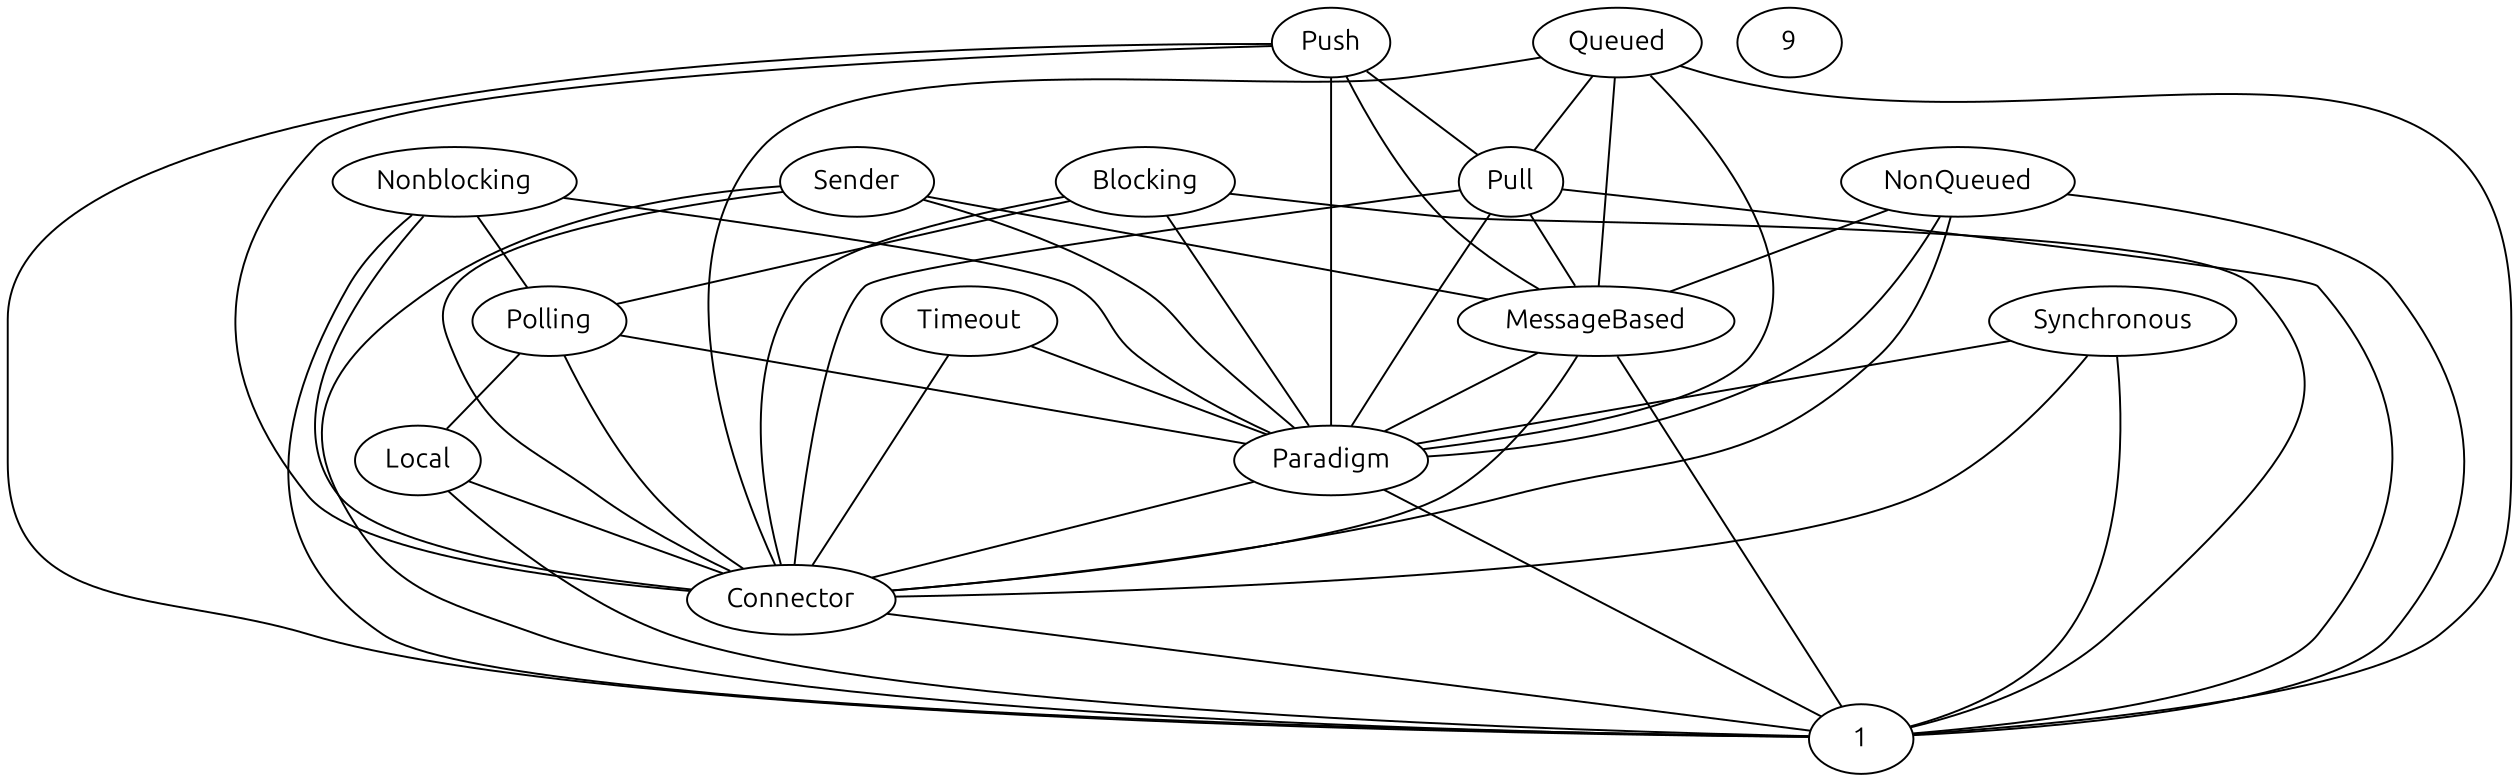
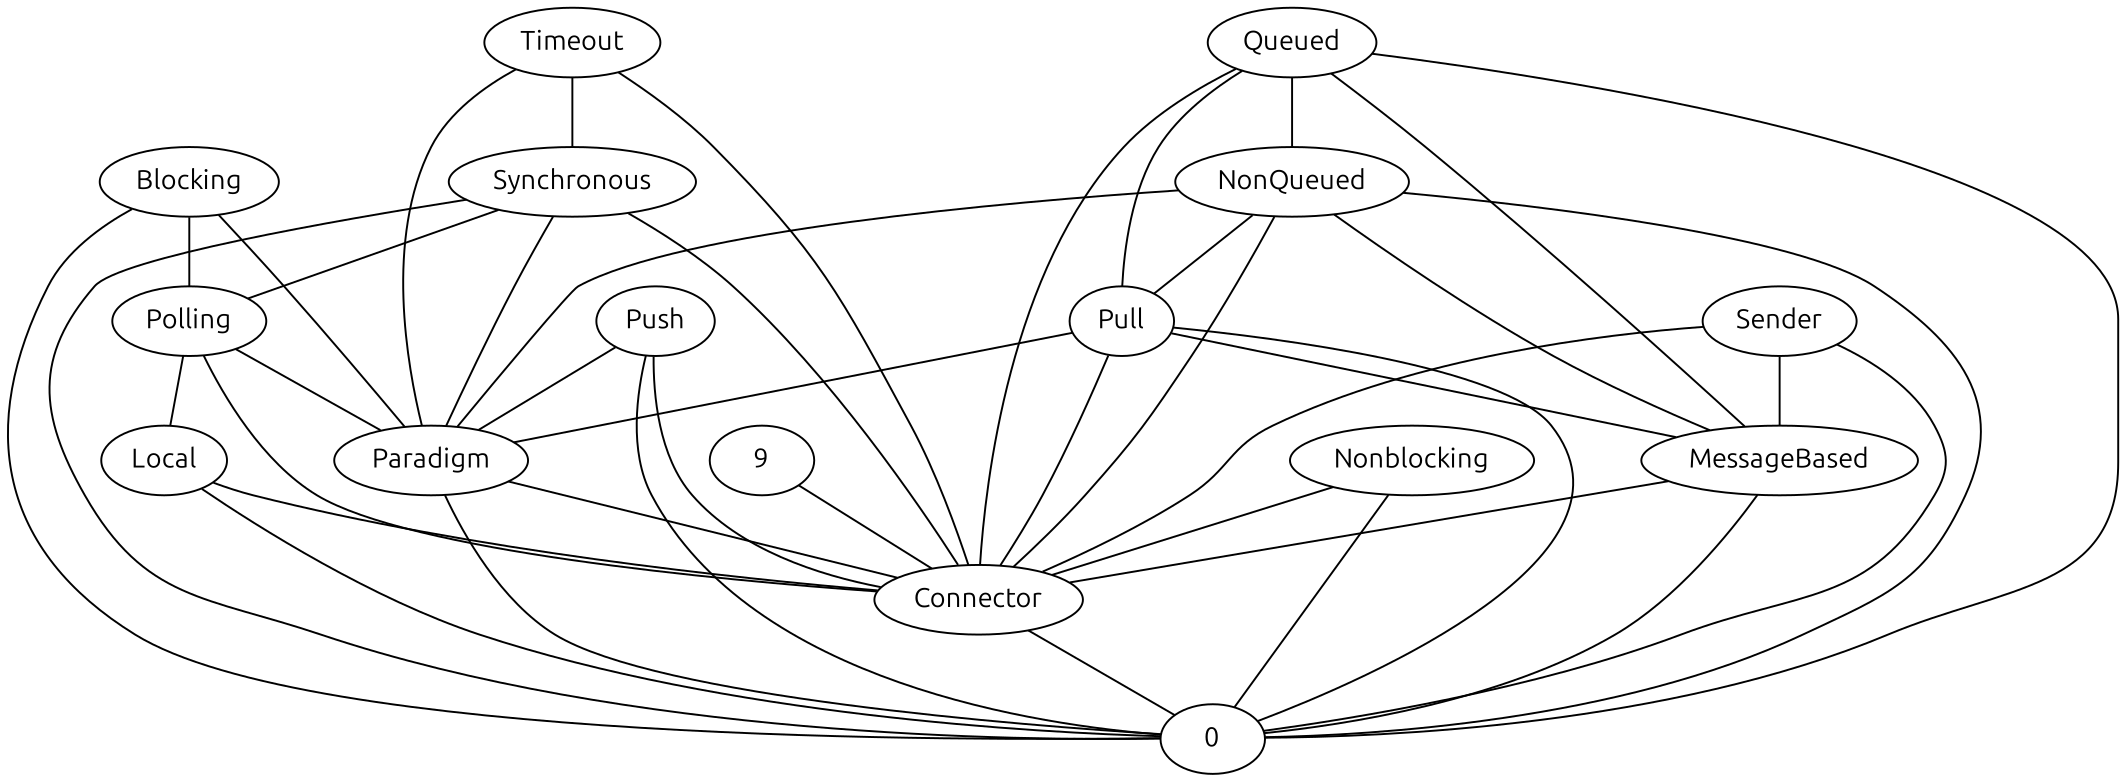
none -> (572, 112)
(1422, 113) -> (1203, 254)
(1411, 182) -> none
(494, 240) -> (373, 254)
(924, 252) -> none
(1129, 281) -> none
(799, 289) -> (865, 527)
(1743, 363) -> (1292, 112)
(1461, 392) -> none
(1861, 739) -> (1213, 739)
